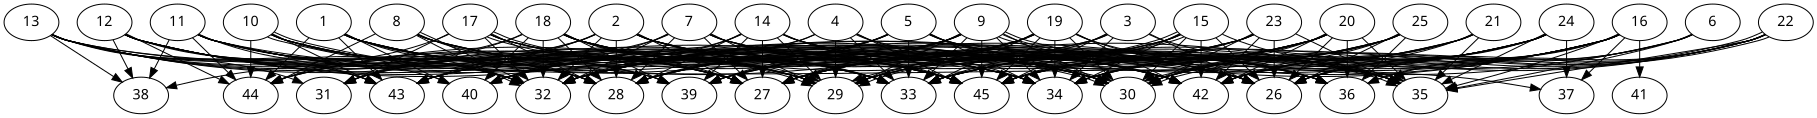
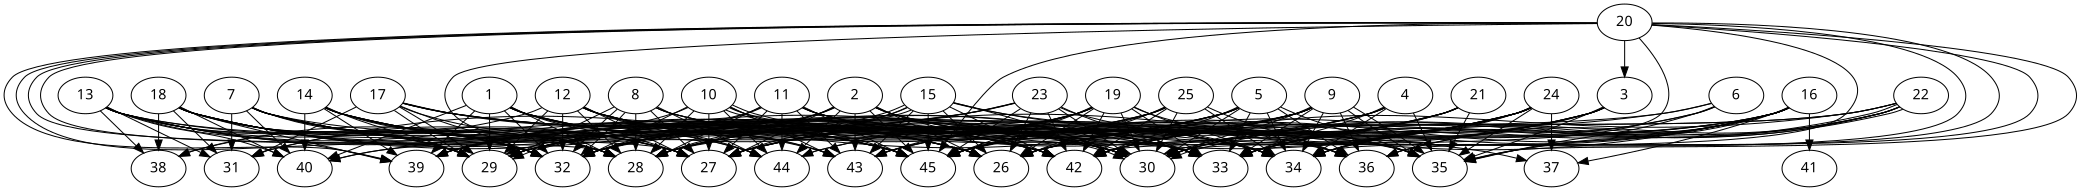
(1314, 55) -> (1625, 54)
(794, 59) -> none
